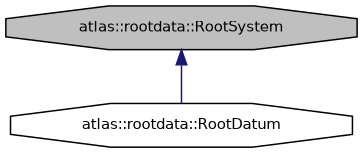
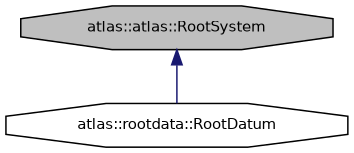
(181, 28) -> (177, 28)
